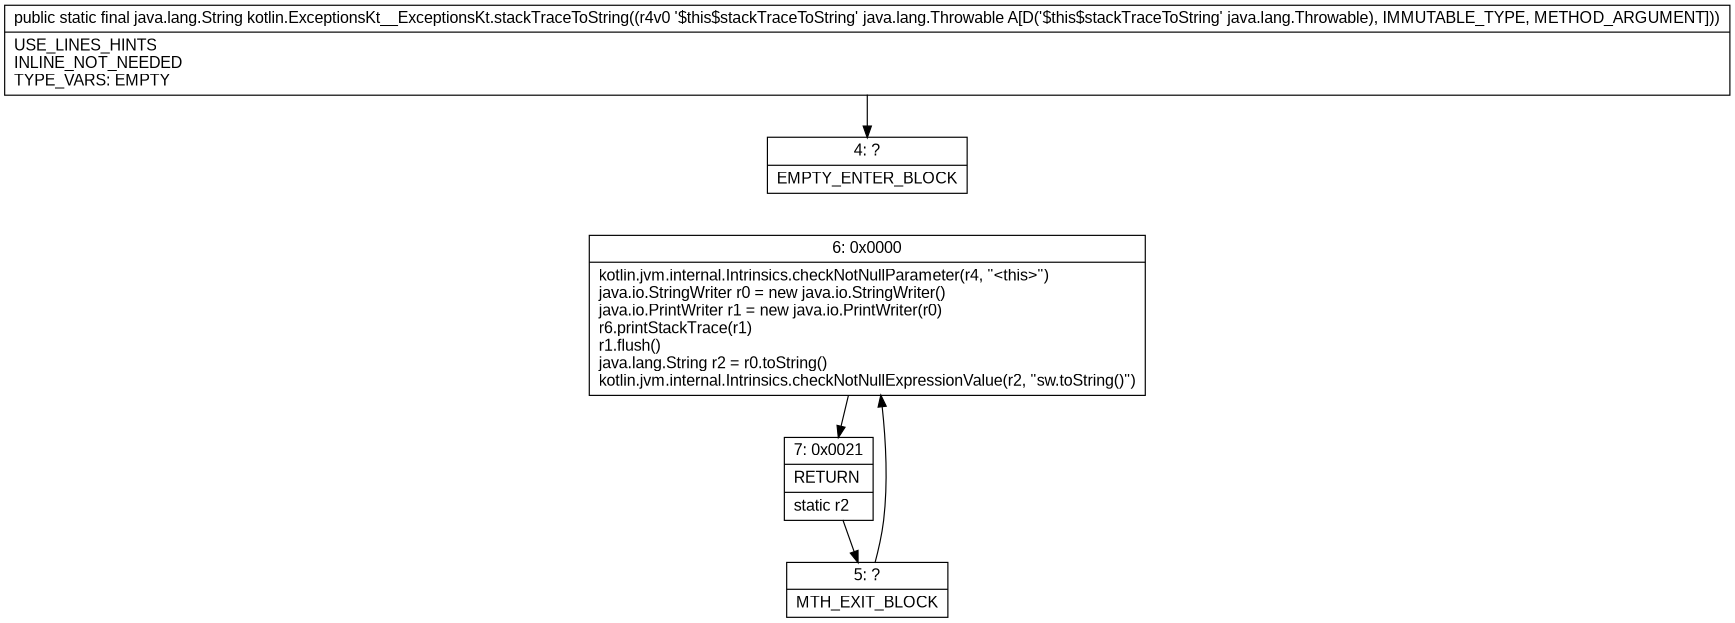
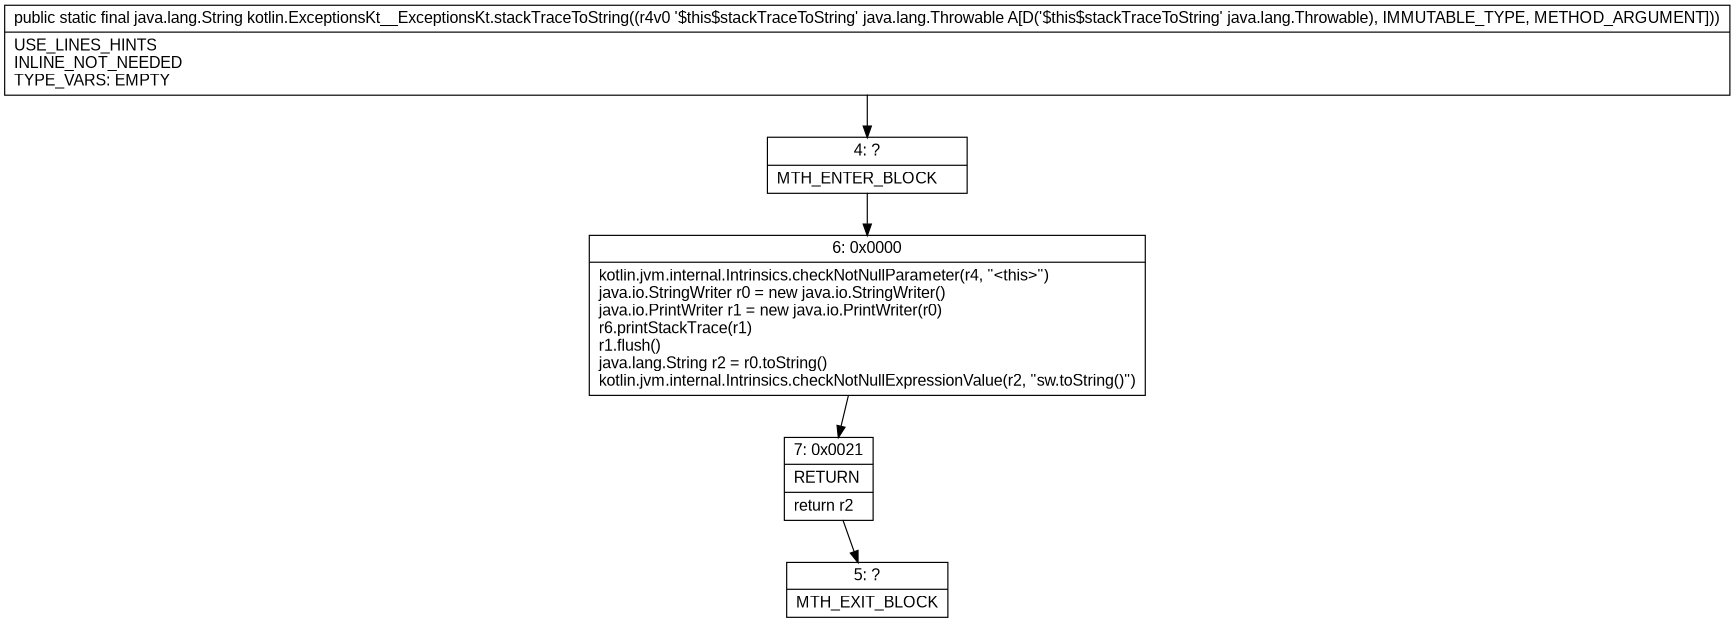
(867, 179) -> (857, 179)
(886, 485) -> (867, 208)
(822, 506) -> (824, 506)
